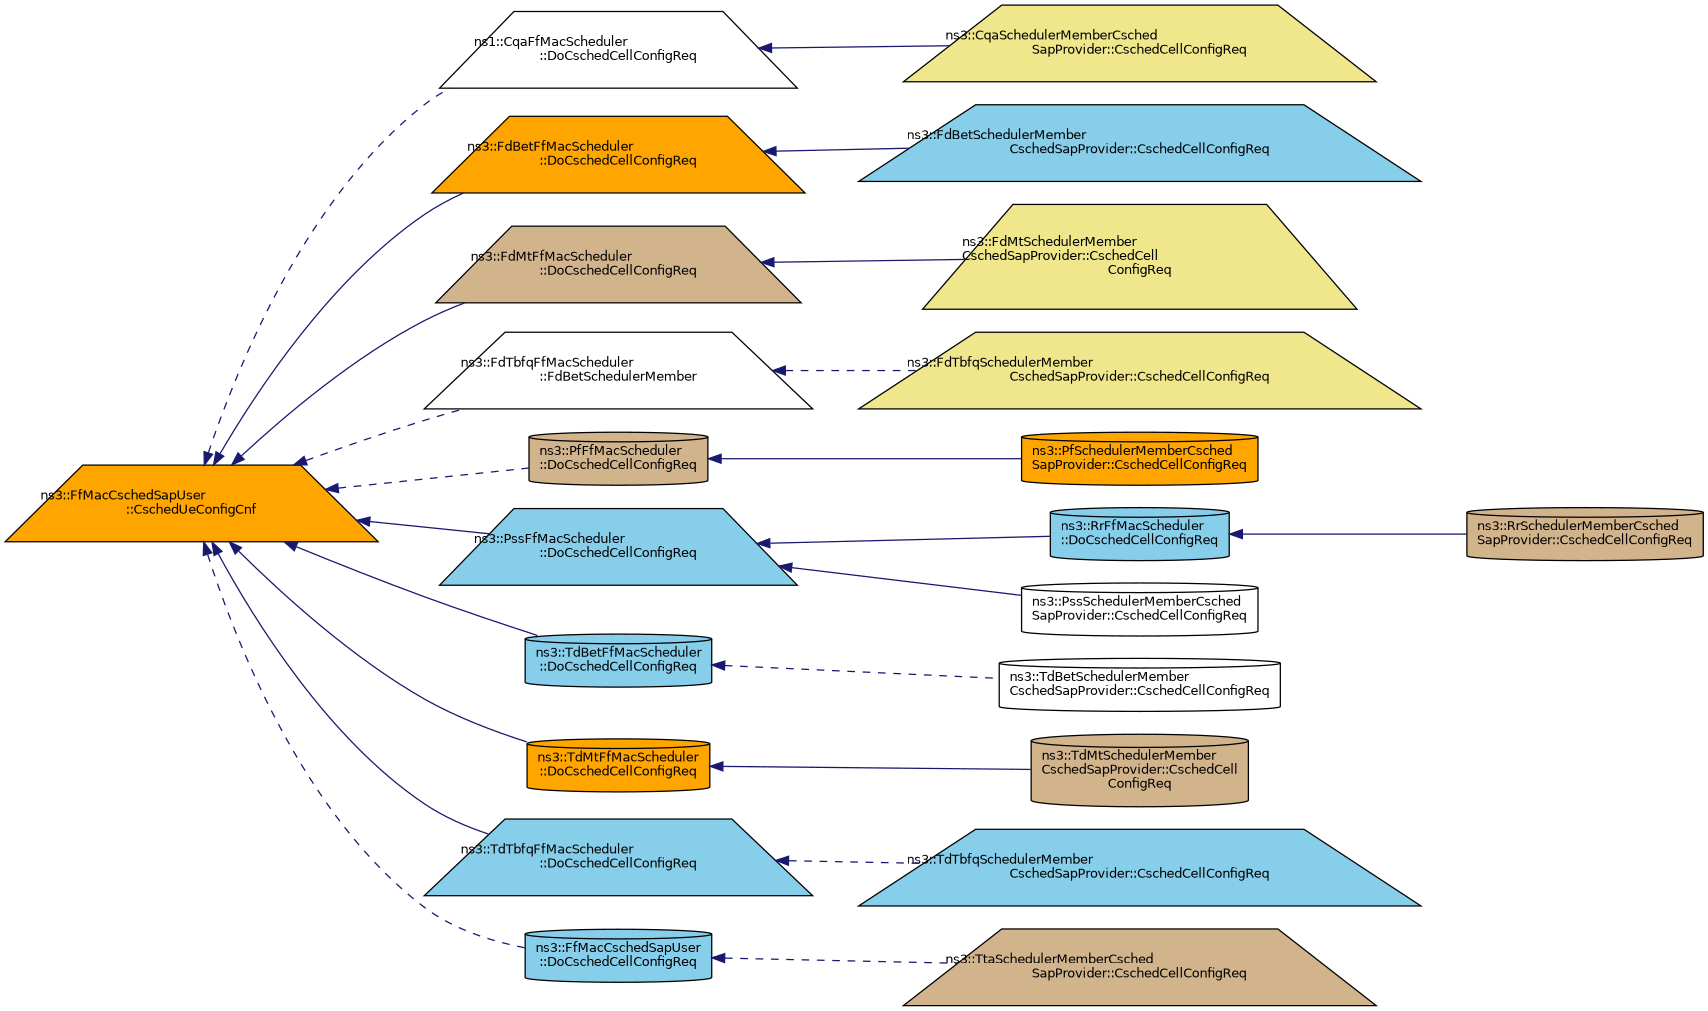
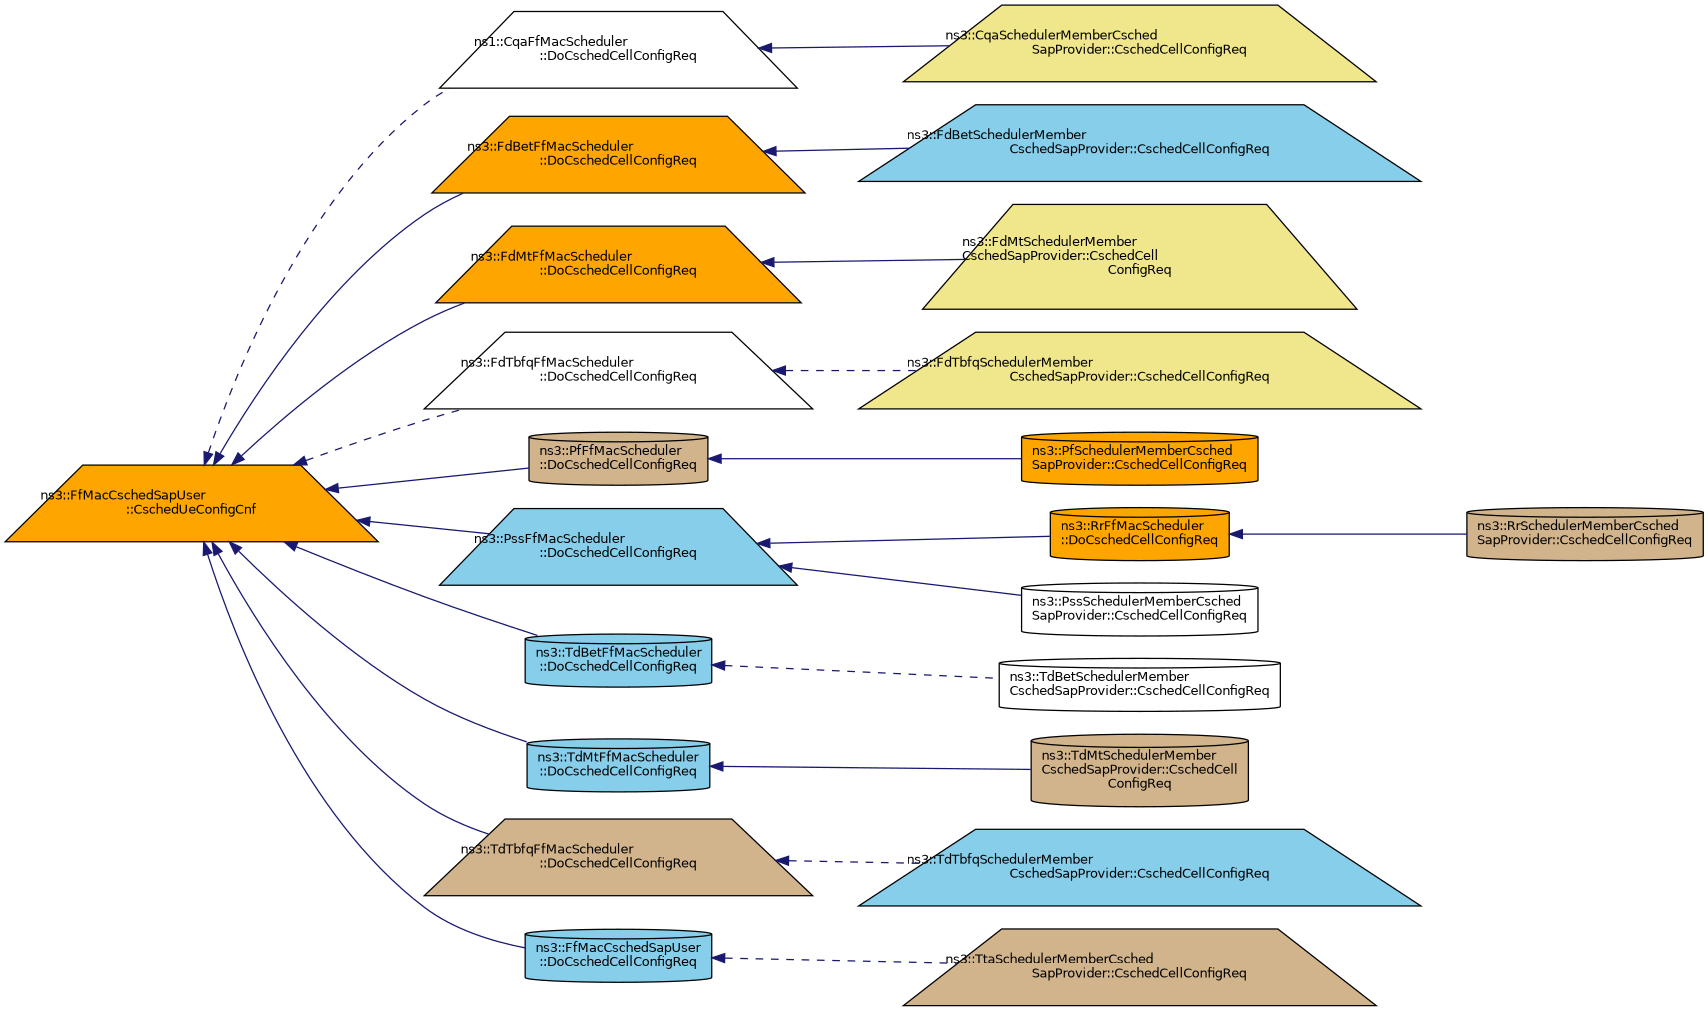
(618, 264) -> (618, 264)
(618, 371) -> (618, 371)
(434, 478) -> (434, 478)
(1140, 534) -> (1140, 534)
(618, 765) -> (618, 765)
(320, 793) -> (320, 793)
(618, 857) -> (618, 857)
